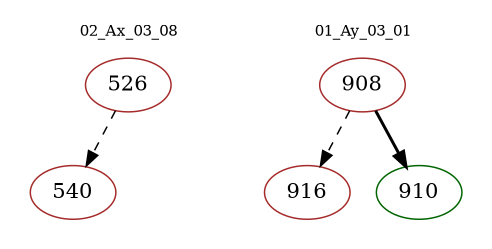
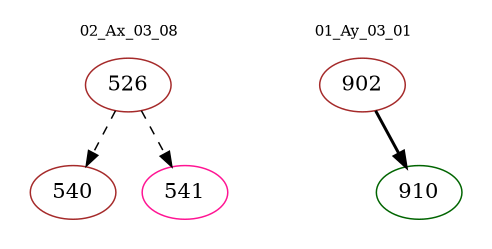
(362, 85) -> (362, 85)
none -> (185, 192)
(307, 192) -> none
